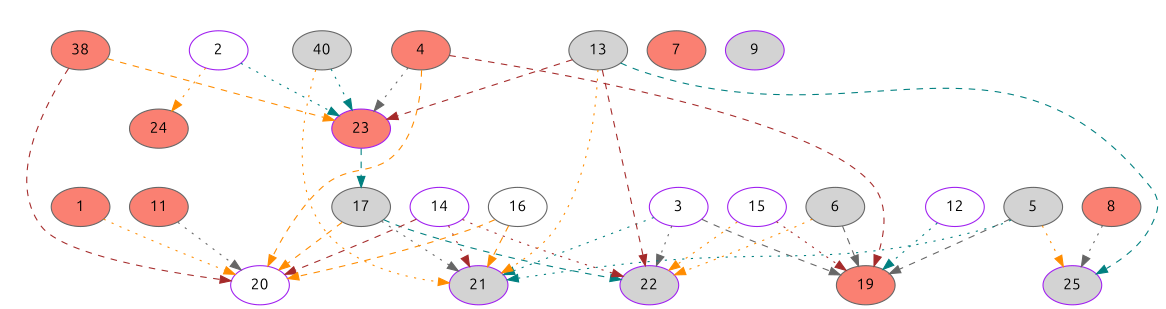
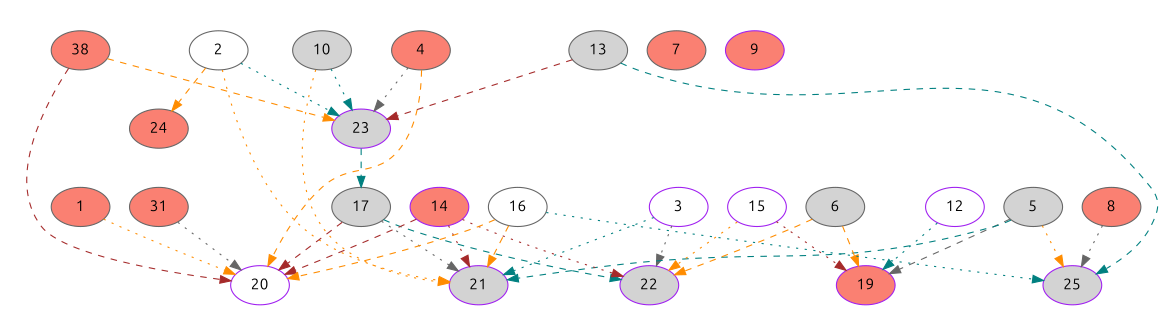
(219, 50) -> (219, 50)
(322, 50) -> (322, 50)
(755, 50) -> (755, 50)
(189, 89) -> (189, 89)
(704, 108) -> none
(361, 129) -> (361, 129)
(623, 163) -> none
(579, 181) -> (286, 210)
(159, 207) -> (159, 207)
(439, 207) -> (439, 207)
(848, 241) -> (848, 241)
(315, 243) -> (312, 245)
(746, 247) -> (743, 249)
(769, 247) -> none
none -> (789, 247)
(766, 256) -> (766, 256)
(866, 285) -> (866, 285)
